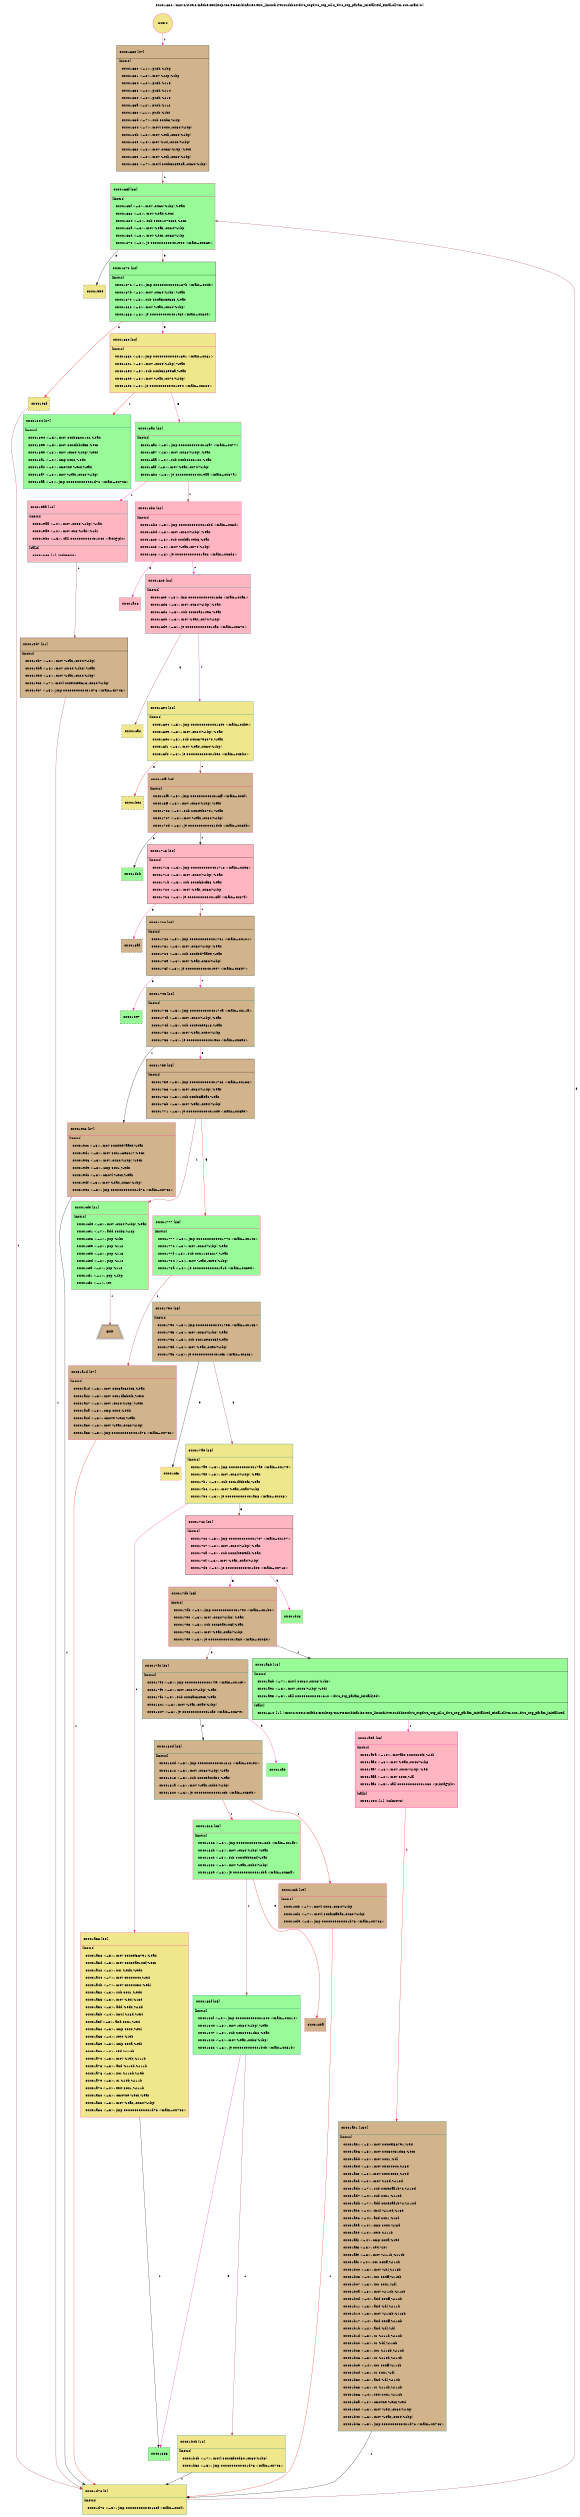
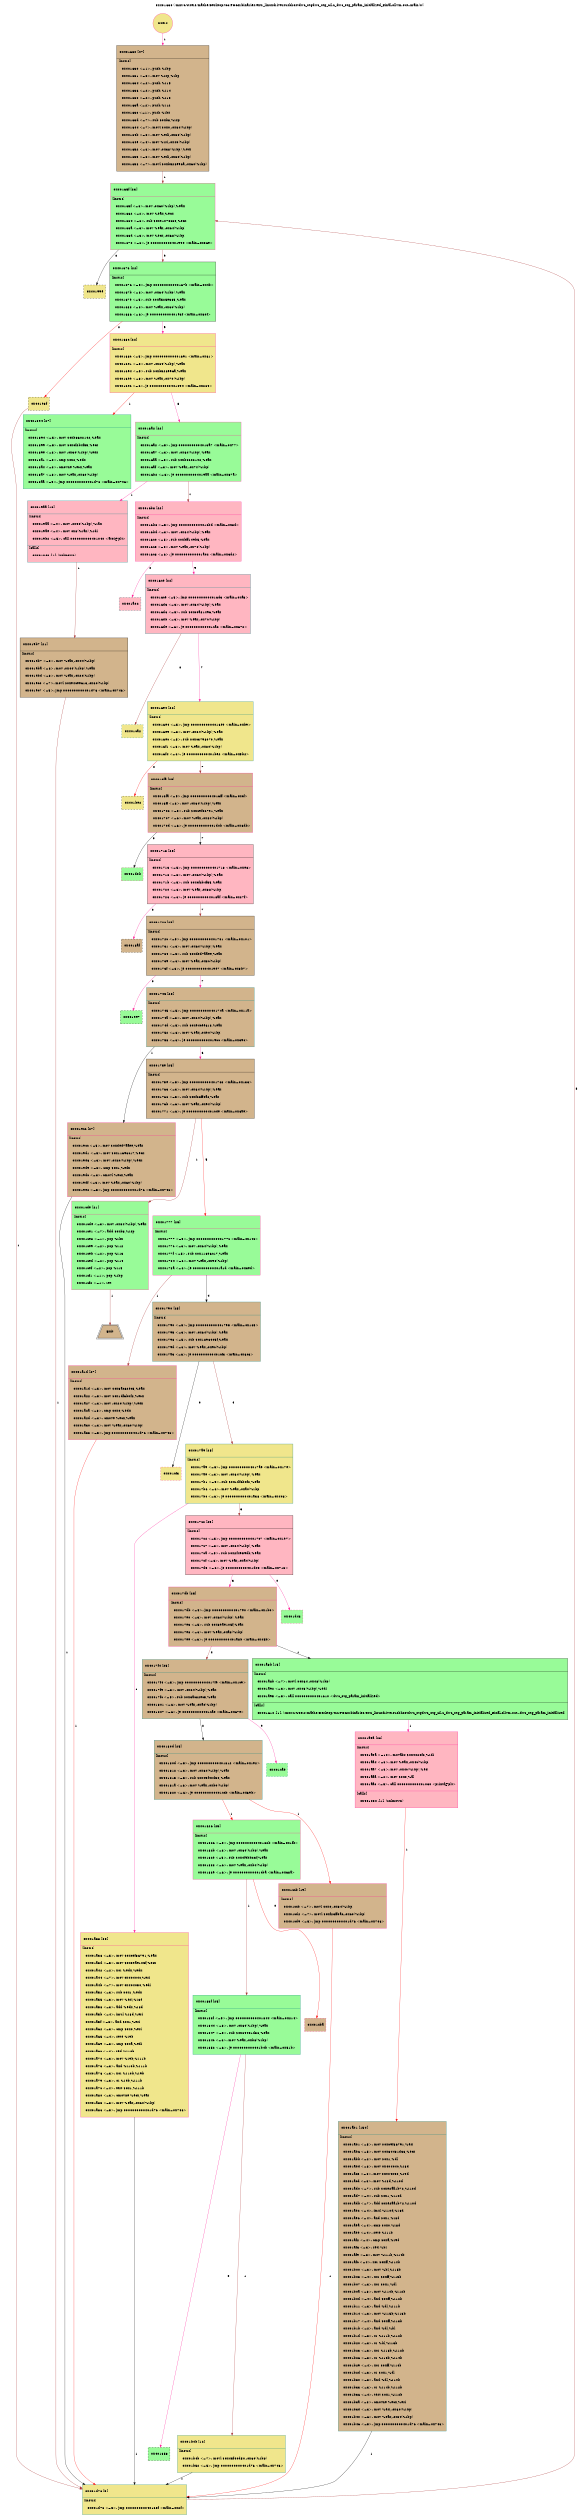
(195, 568) -> (195, 568)
none -> (206, 1287)
(149, 2281) -> (135, 2300)
